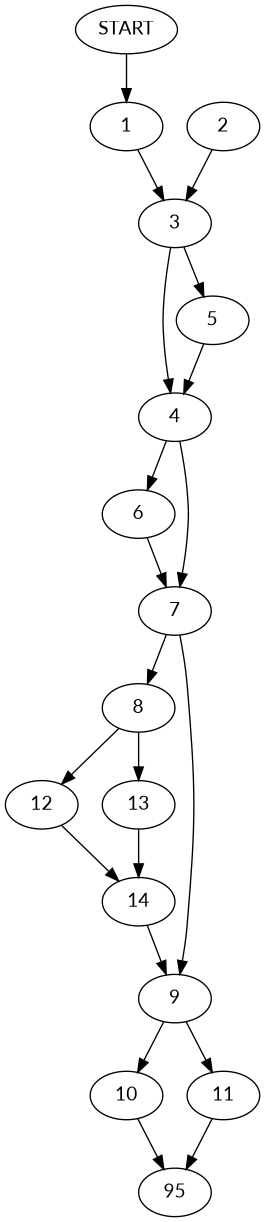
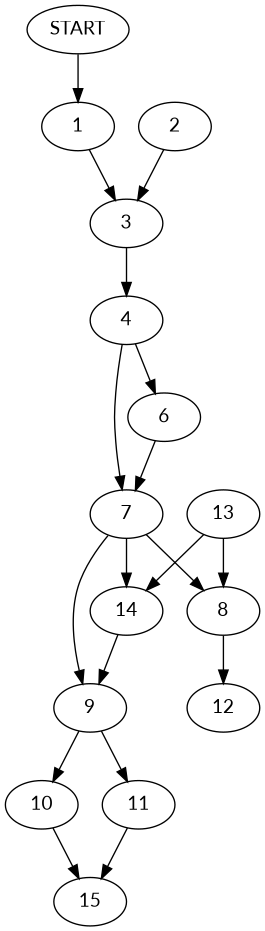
(213, 320) -> none
(139, 750) -> (223, 556)
(85, 848) -> (127, 556)
(175, 1192) -> (90, 902)
